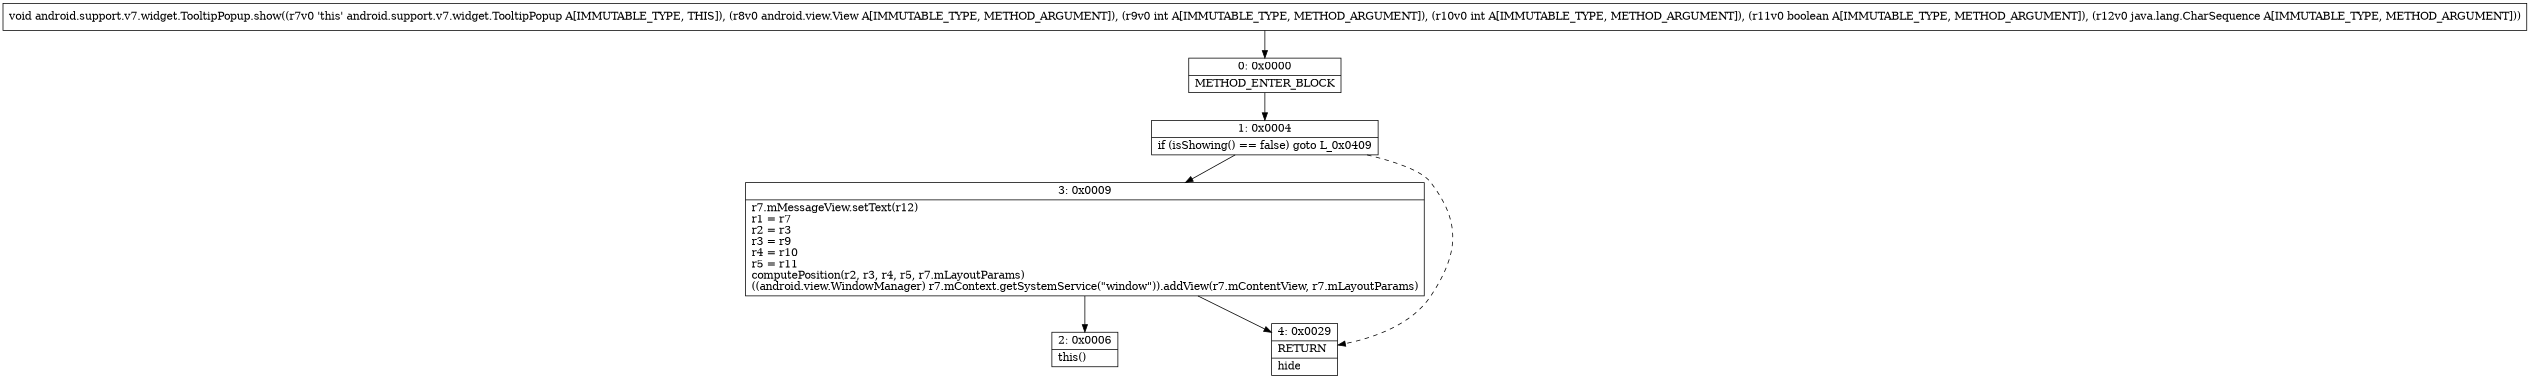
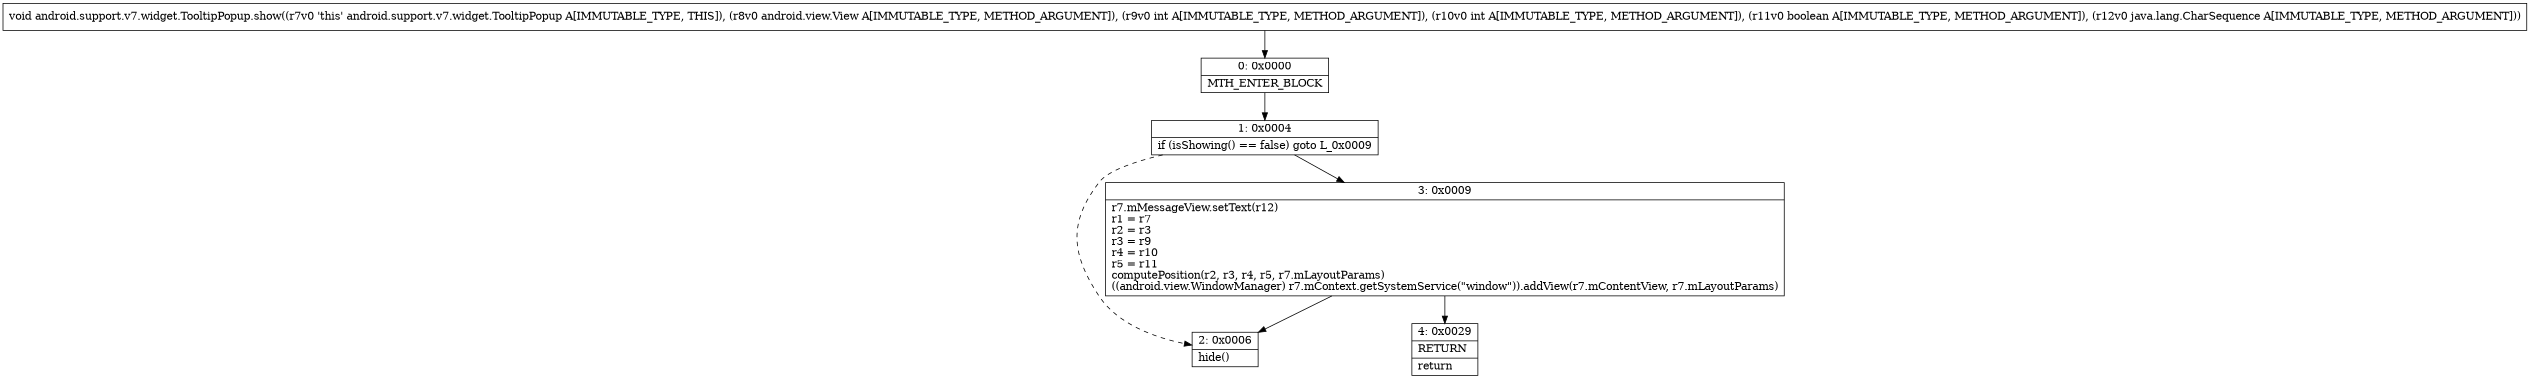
(1265, 84) -> (1265, 84)
(1265, 146) -> (1265, 146)
(1451, 254) -> (1079, 254)
(1072, 358) -> (1214, 358)
(1289, 366) -> (1435, 366)
